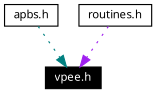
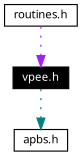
(49, 42) -> (41, 103)
